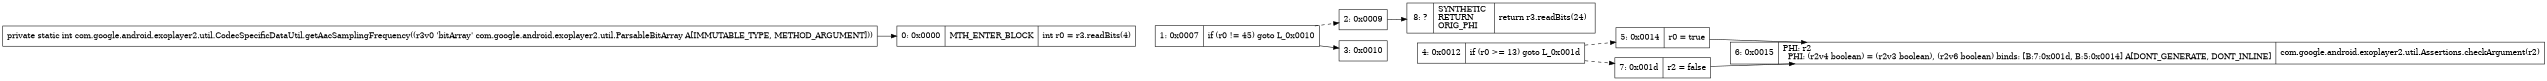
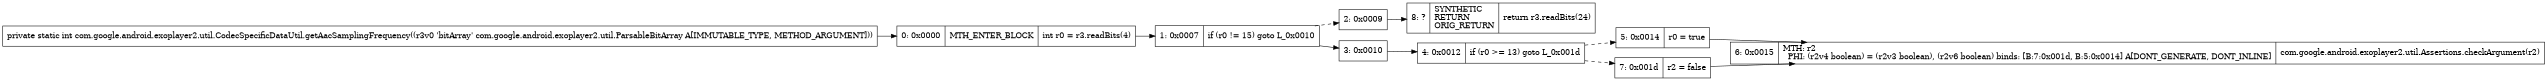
(1458, 26) -> (1464, 26)
none -> (1143, 36)
(1261, 36) -> (1261, 36)
(1798, 49) -> (1801, 49)
none -> (1400, 51)
